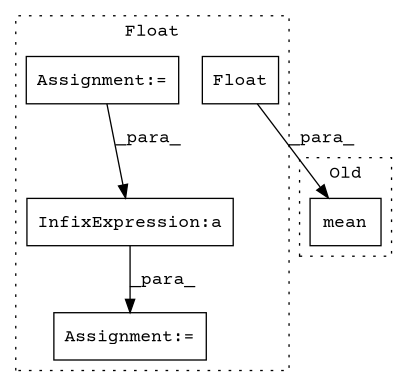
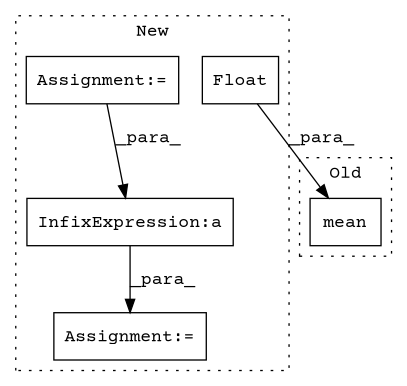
(152, 31) -> (152, 31)
